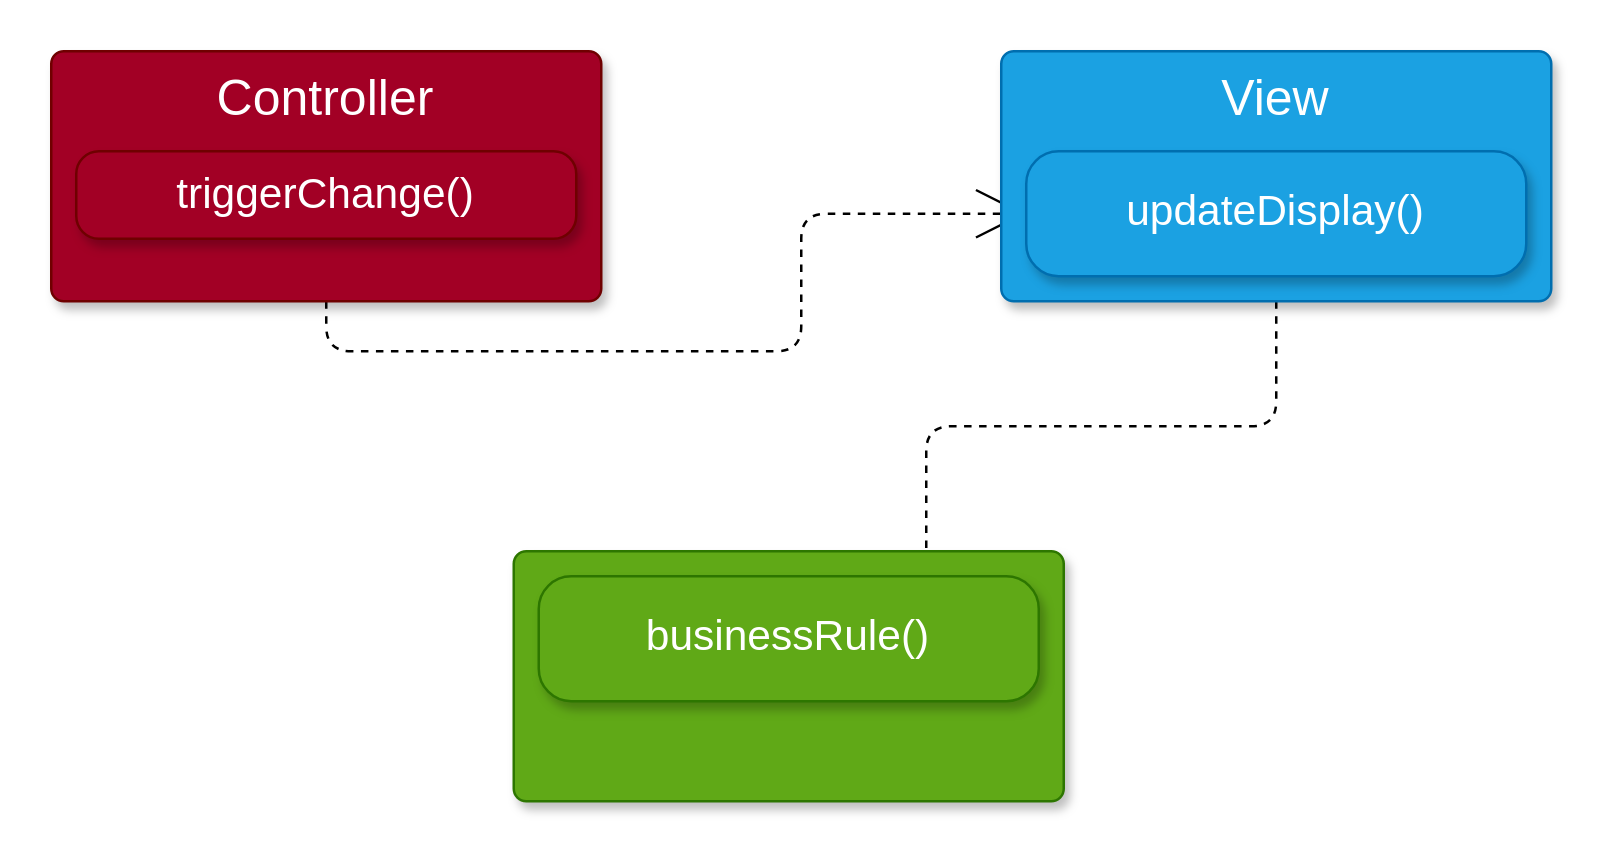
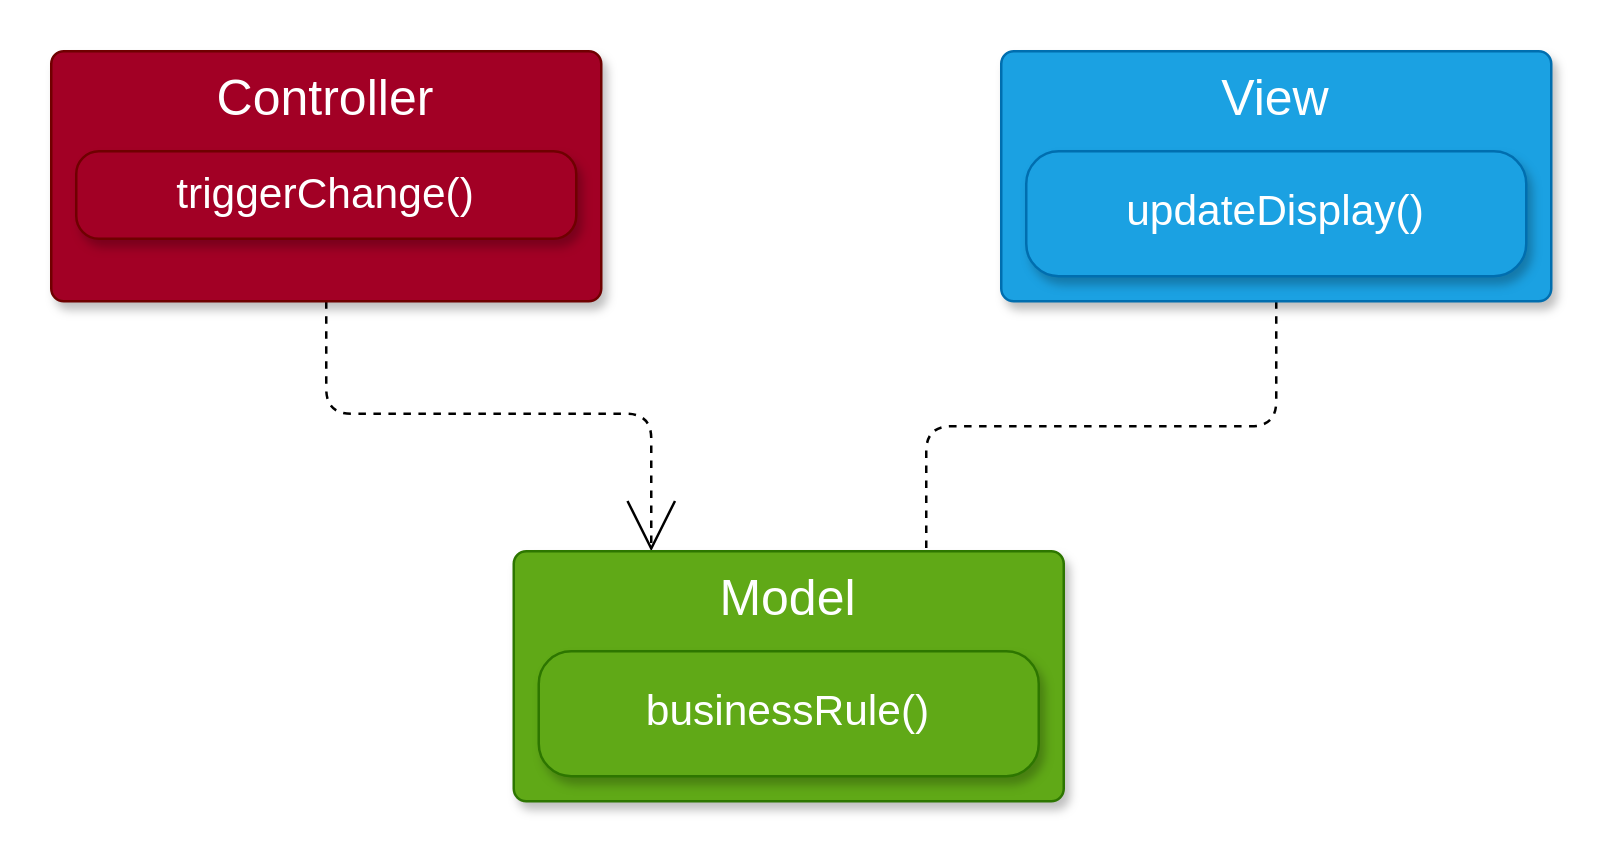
(712, 351) -> (512, 414)
(789, 639) -> (789, 714)
